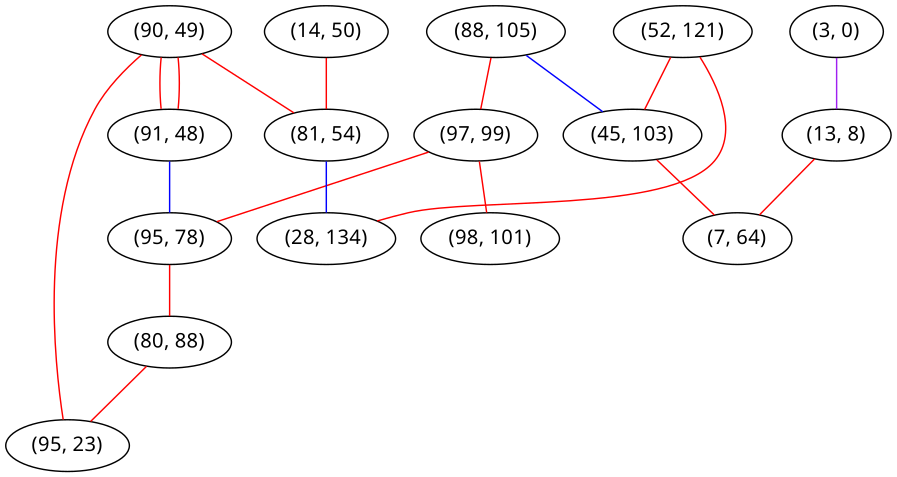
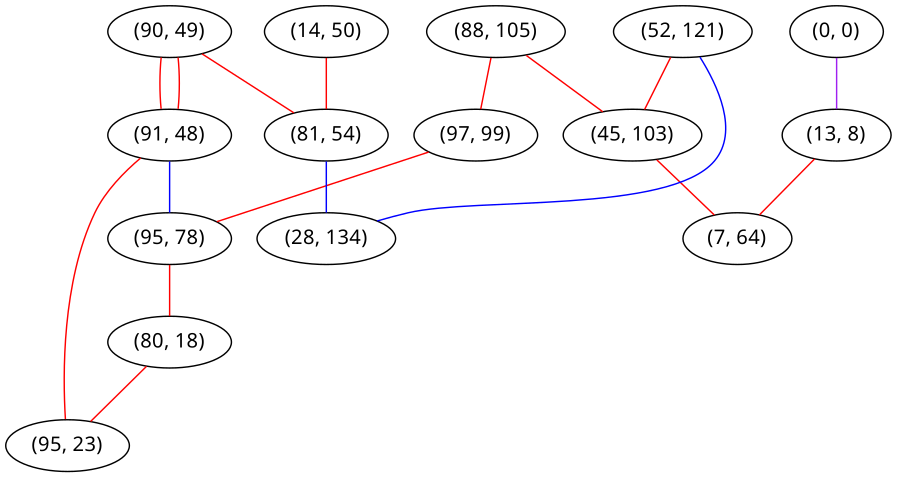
(837, 32) -> (837, 32)
(564, 84) -> (564, 84)
(605, 197) -> (605, 197)
(60, 226) -> (74, 279)
(490, 239) -> none
(170, 342) -> (170, 342)
